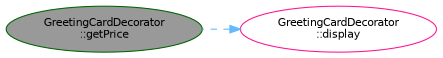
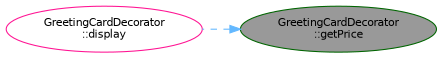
(216, 29) -> (216, 29)
